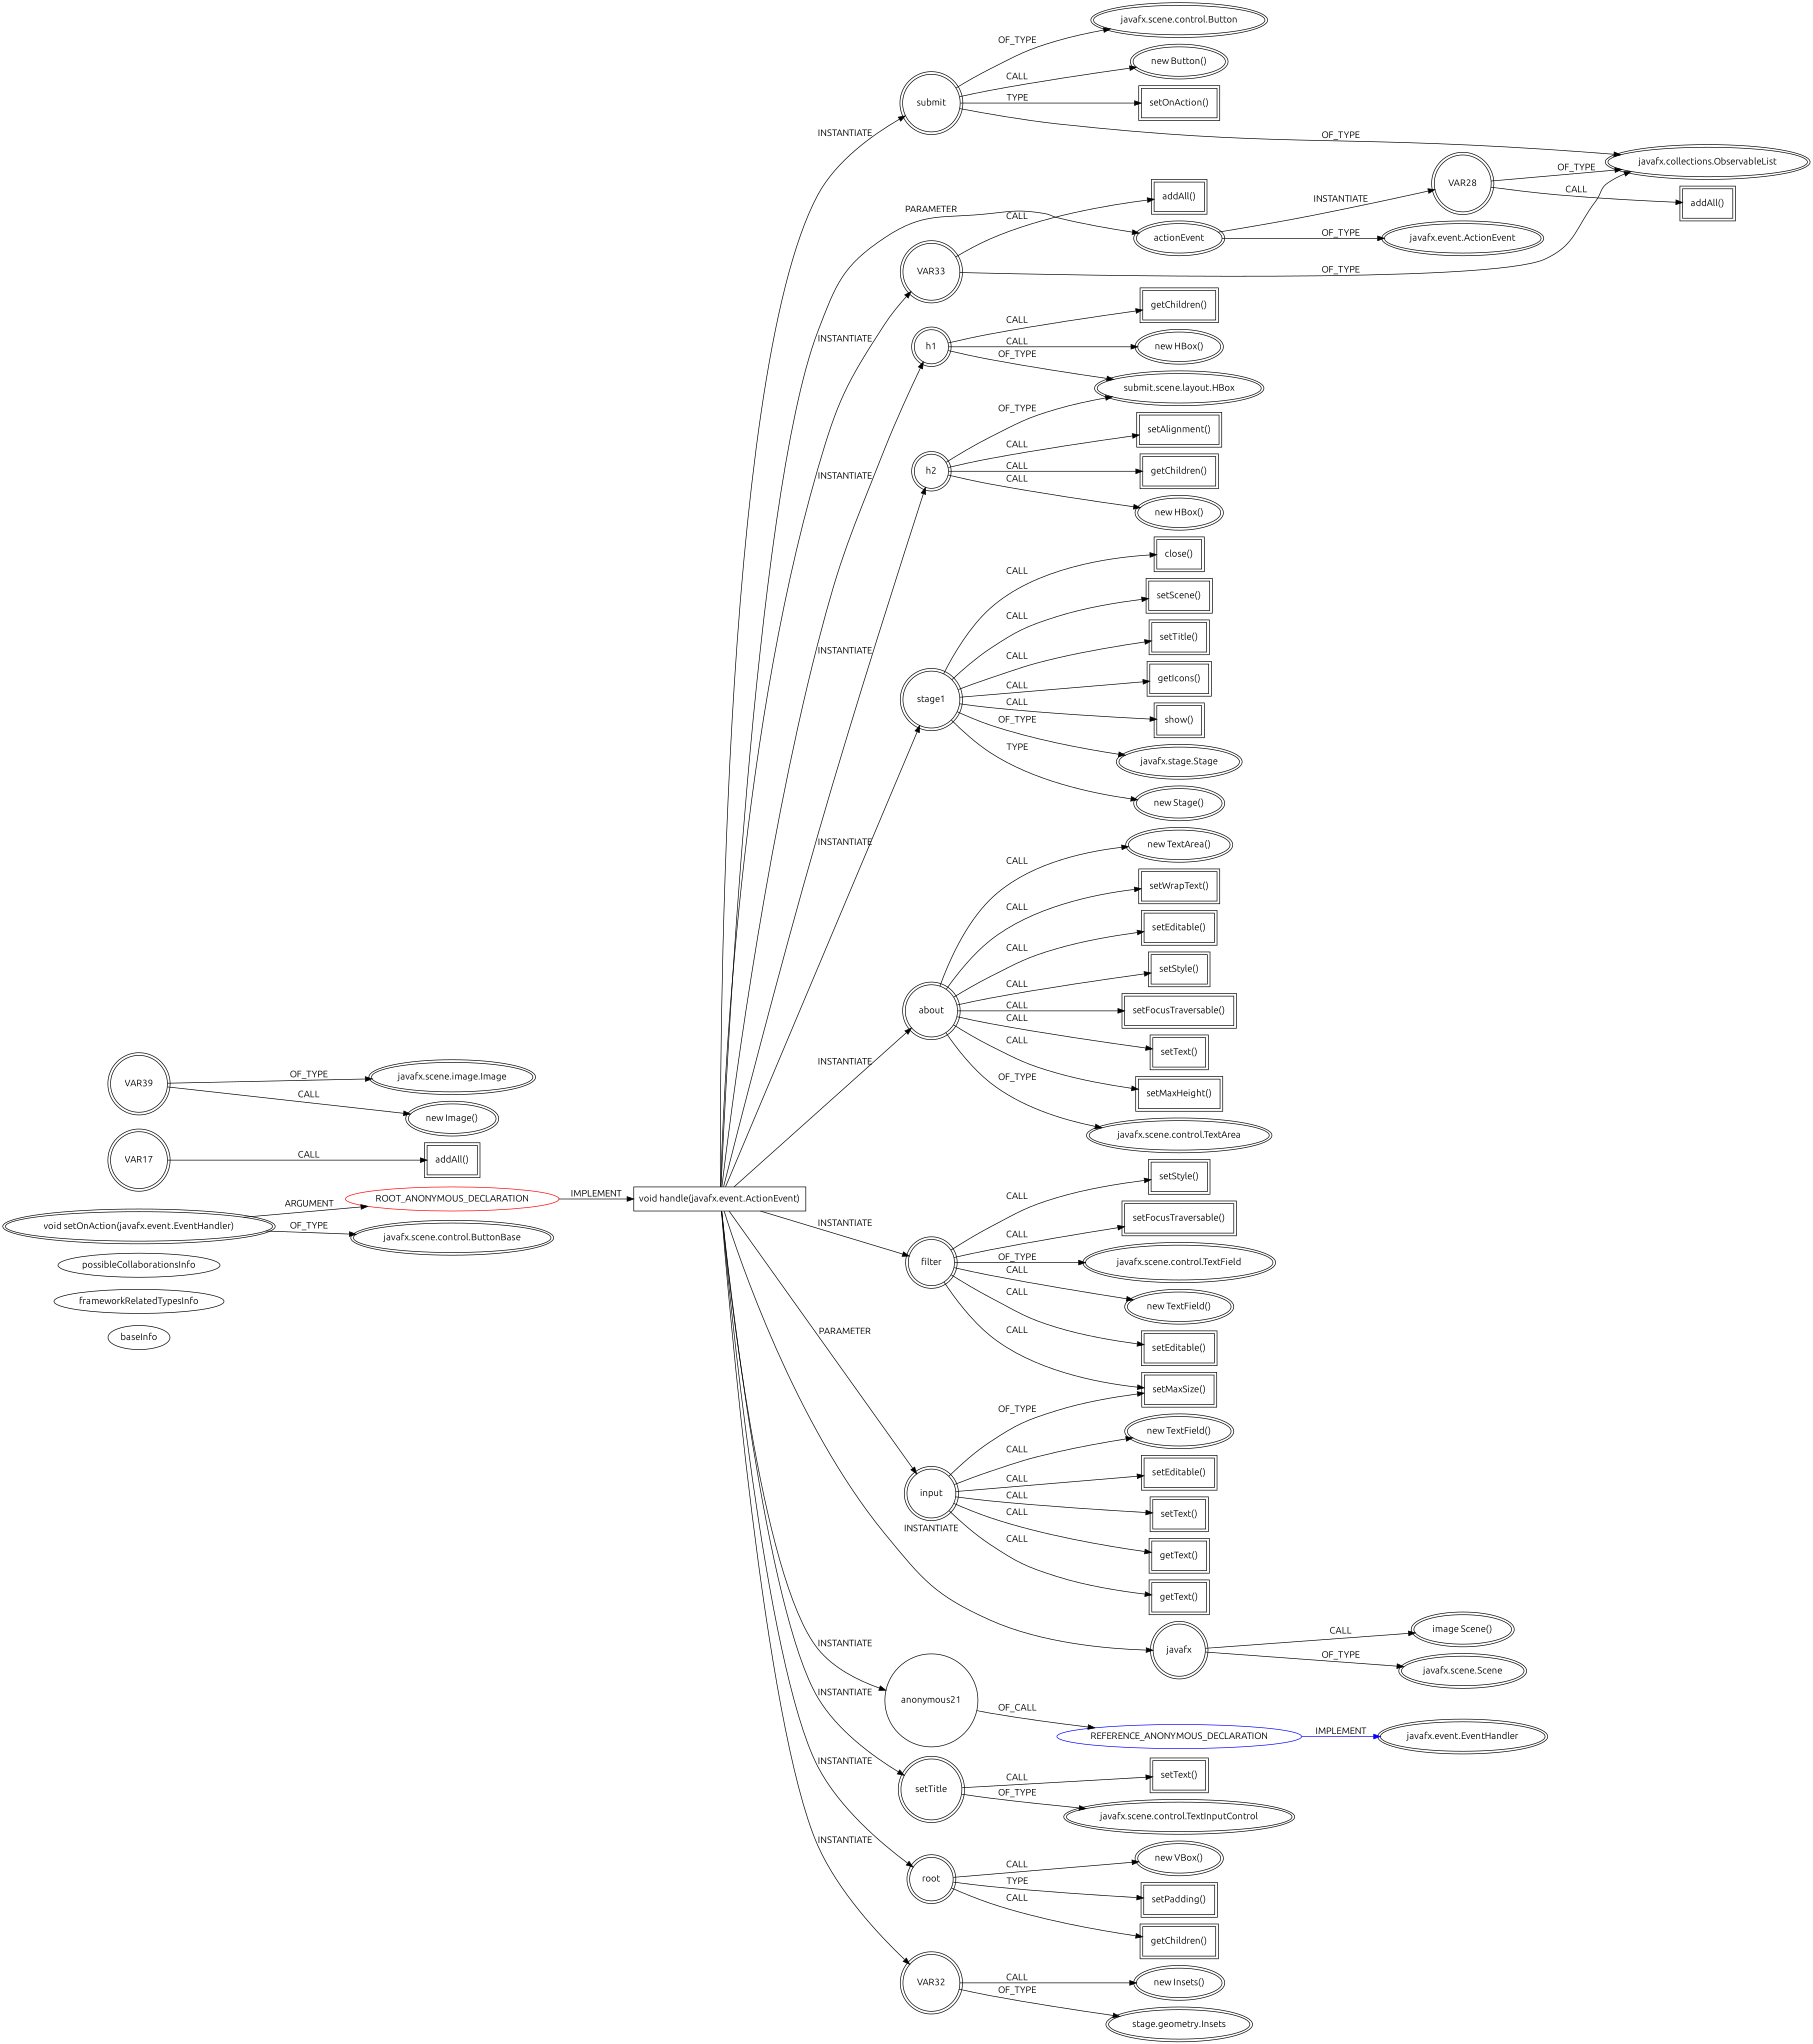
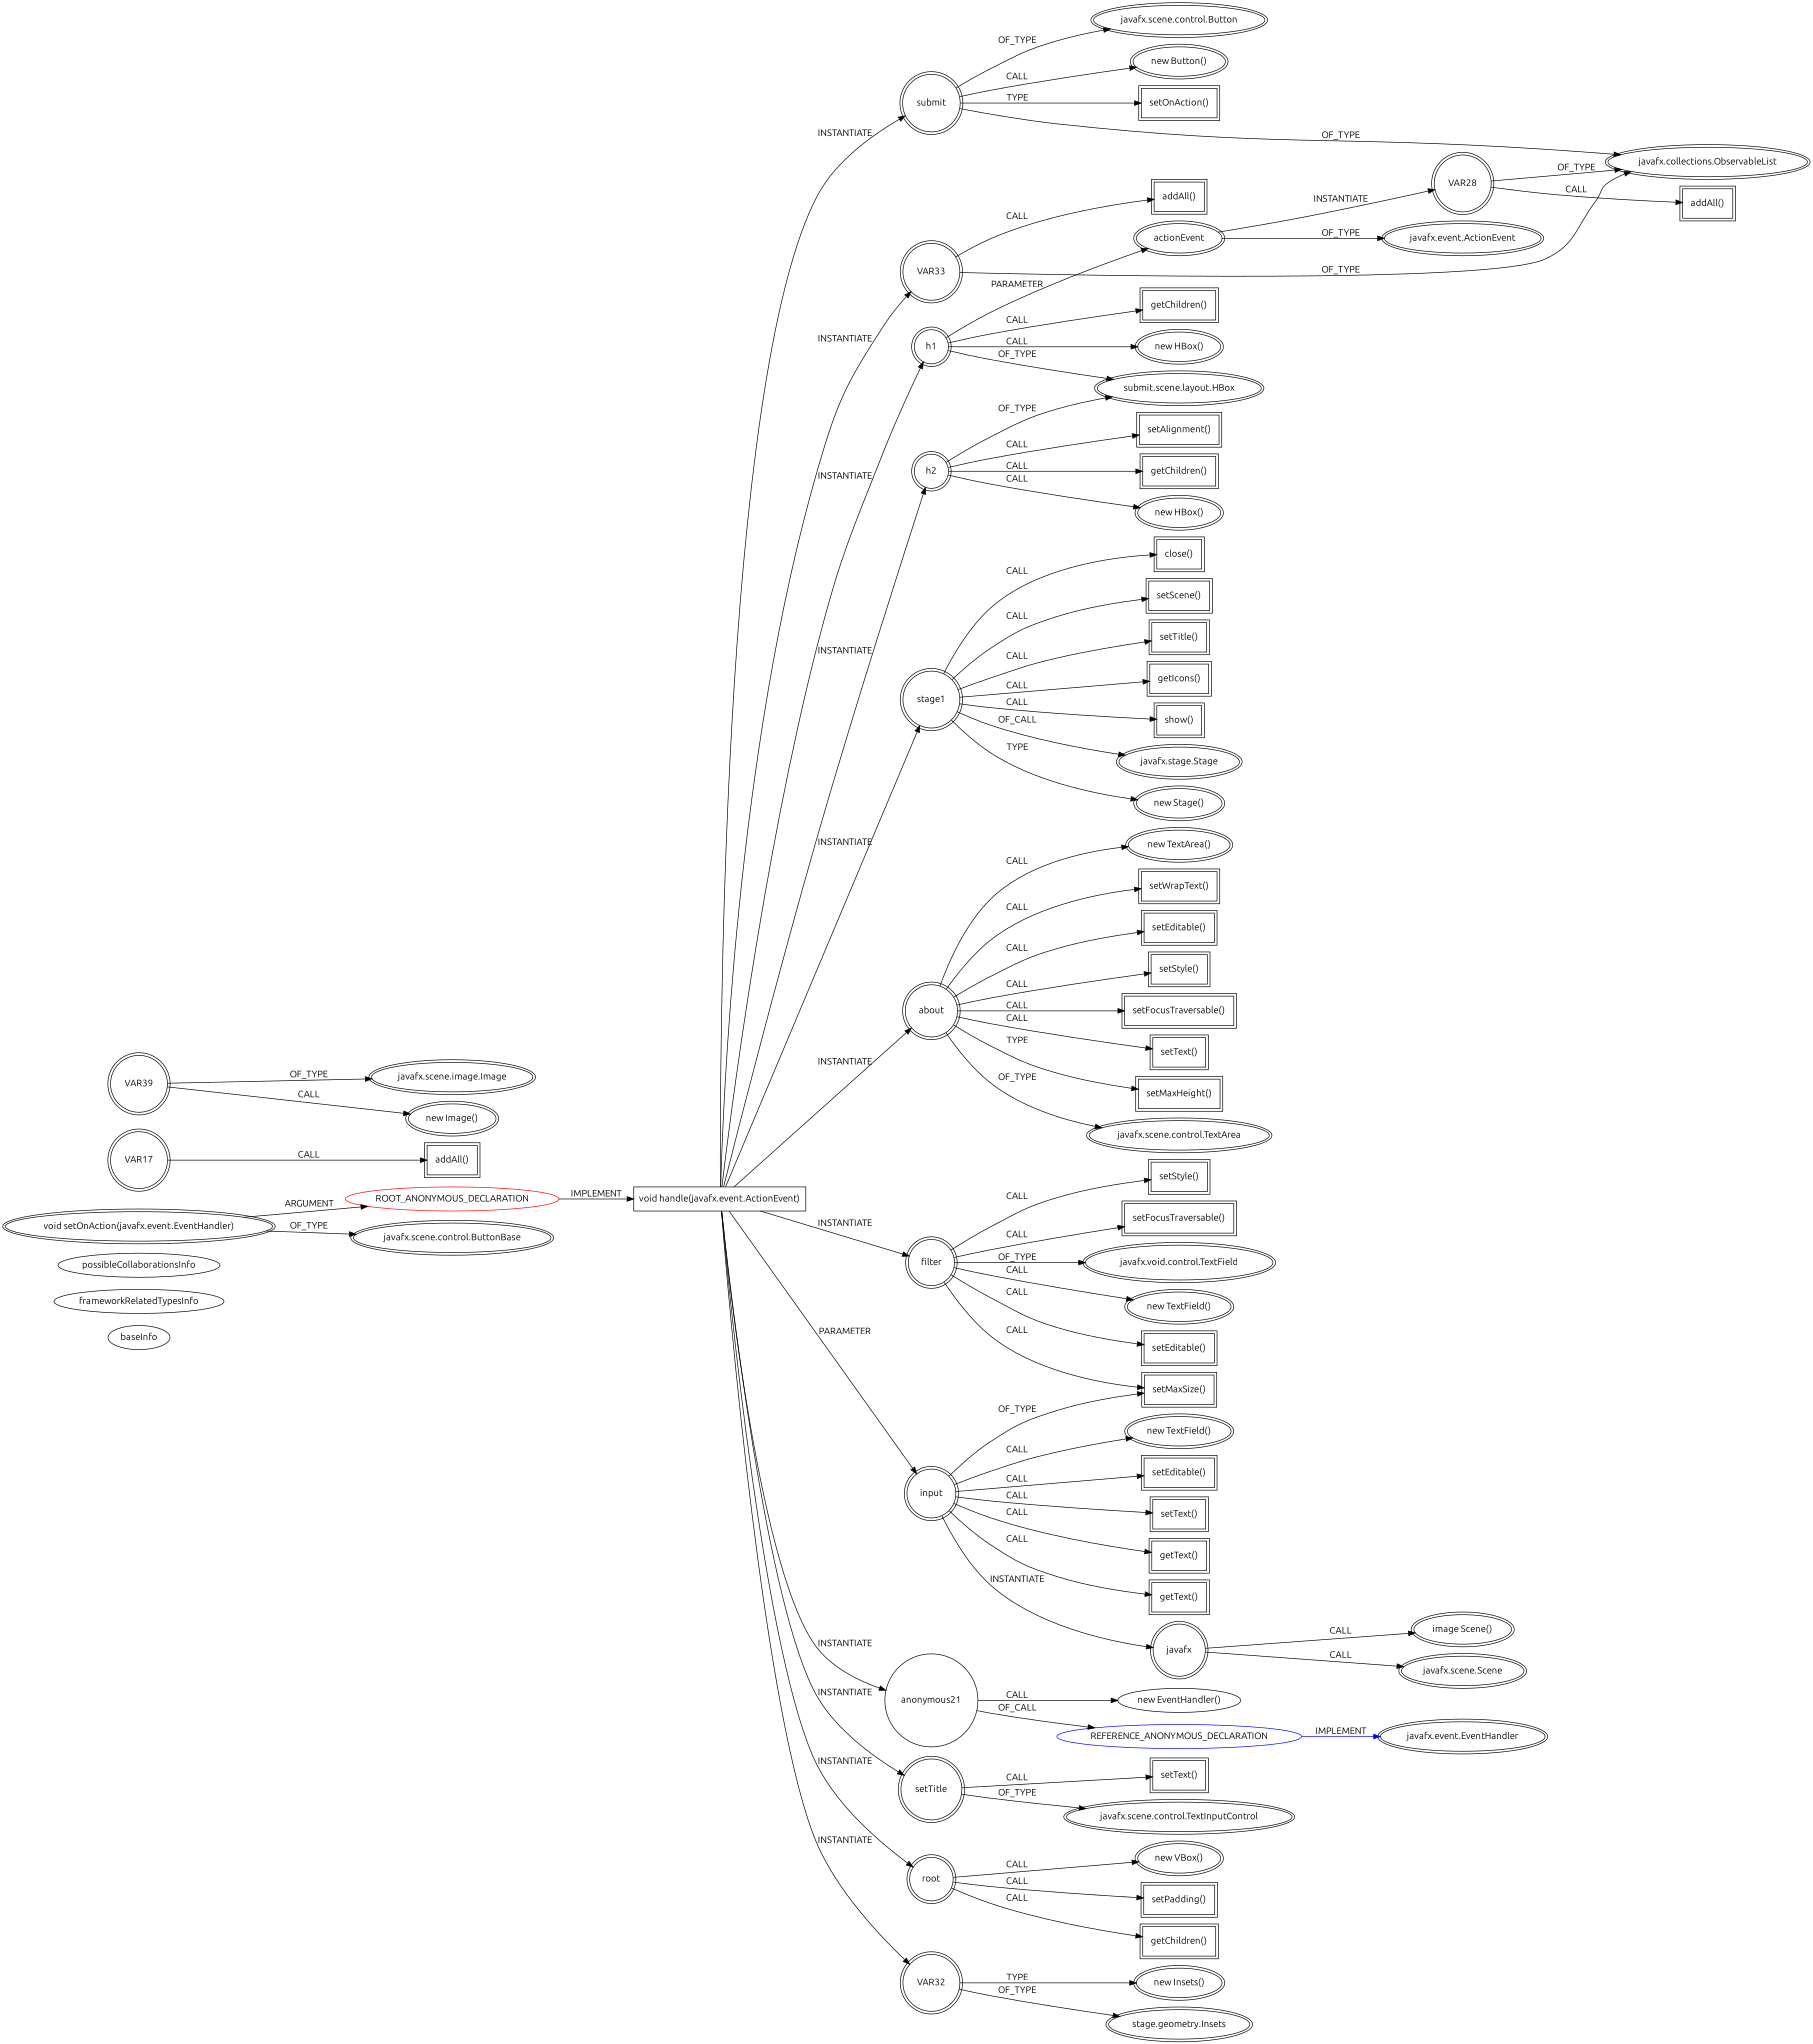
(770, 571) -> (1041, 289)
(1017, 720) -> (1017, 720)
(1017, 1041) -> (1017, 1041)
(1179, 1263) -> (1179, 1263)
(866, 1508) -> (1025, 1609)
(1341, 1655) -> (1341, 1655)
none -> (1179, 1700)
(1017, 1881) -> (1017, 1881)
(1017, 1978) -> (1017, 1978)
